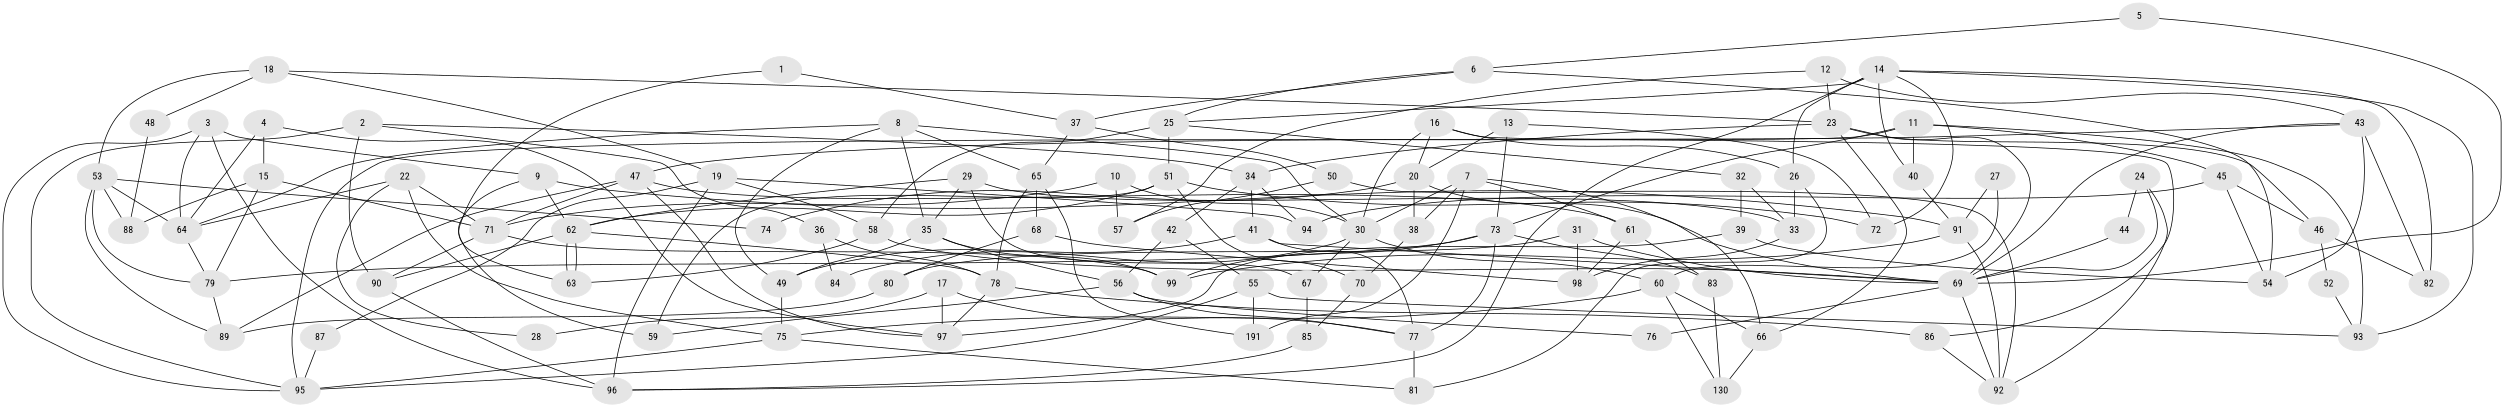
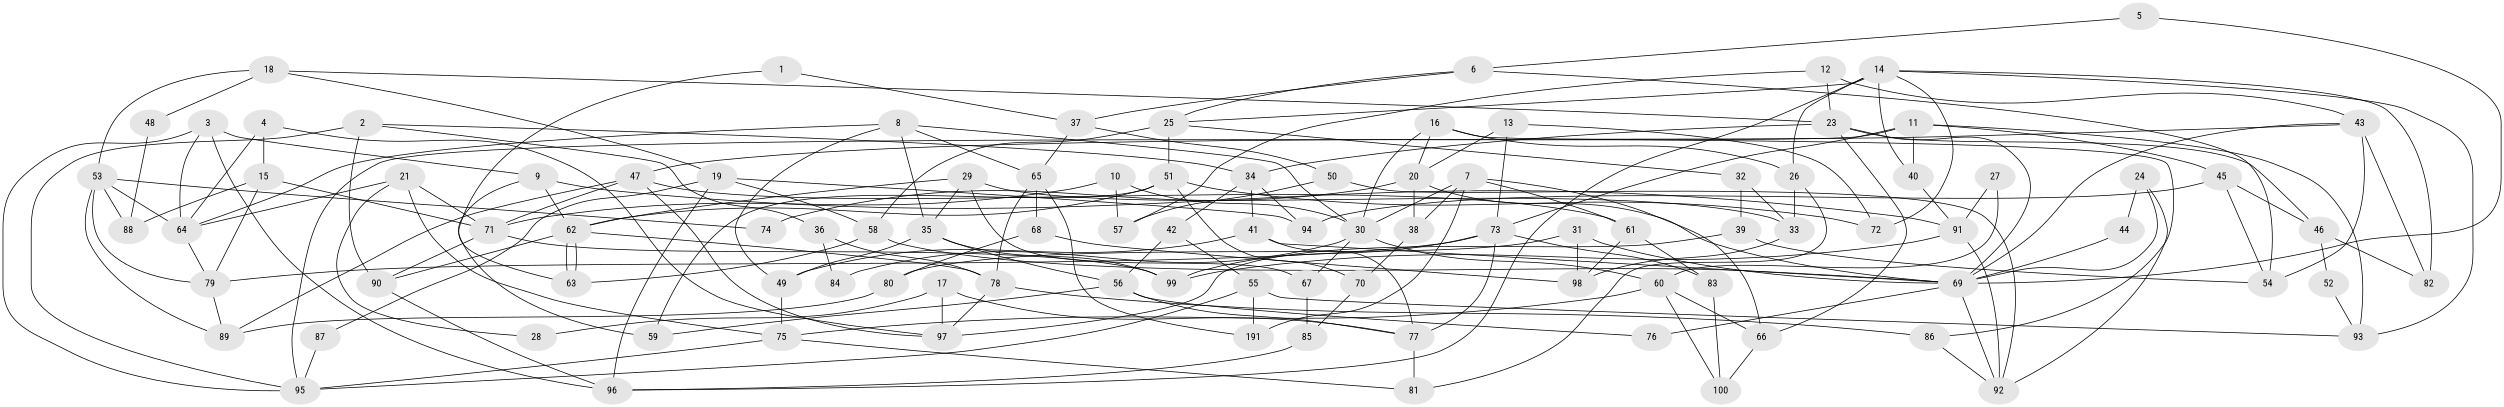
(405, 177) -> (405, 177)
(1721, 391) -> (1721, 391)
